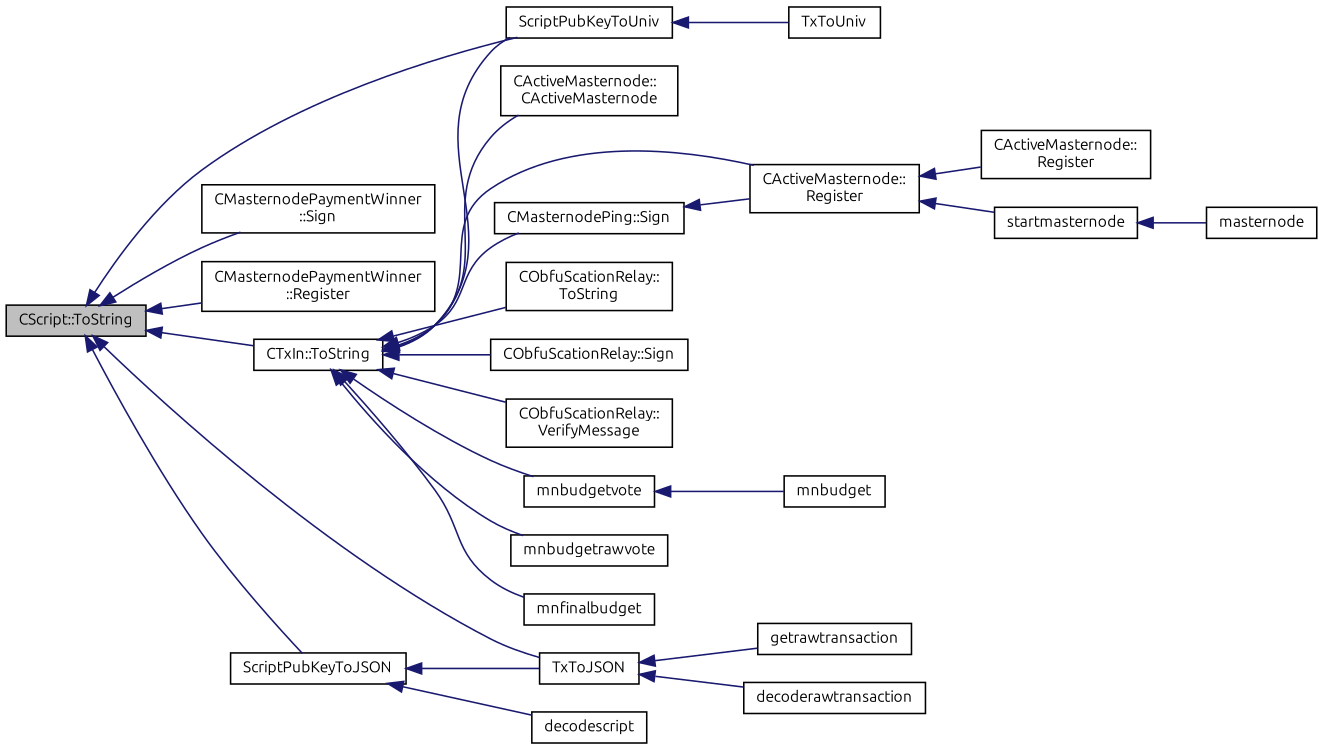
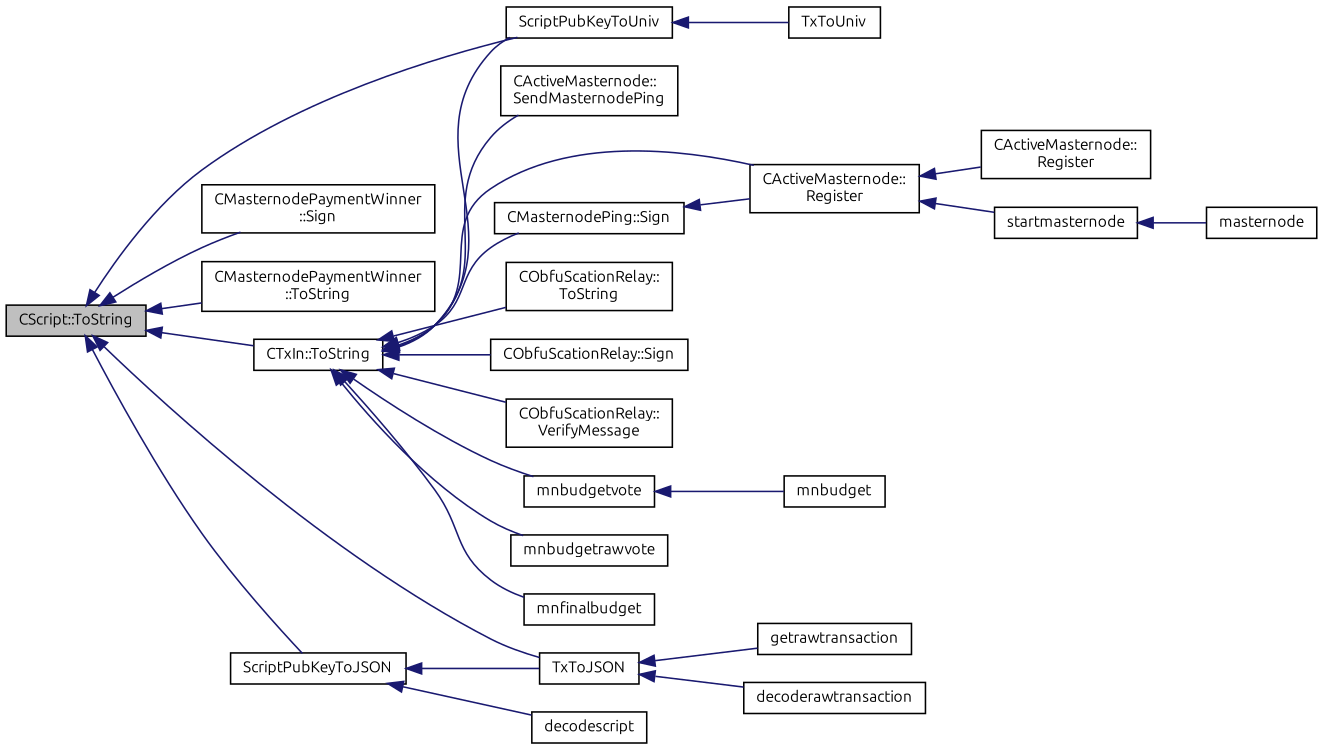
(589, 91) -> (589, 91)
(318, 286) -> (318, 286)
